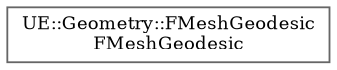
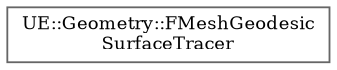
(168, 35) -> (168, 35)
